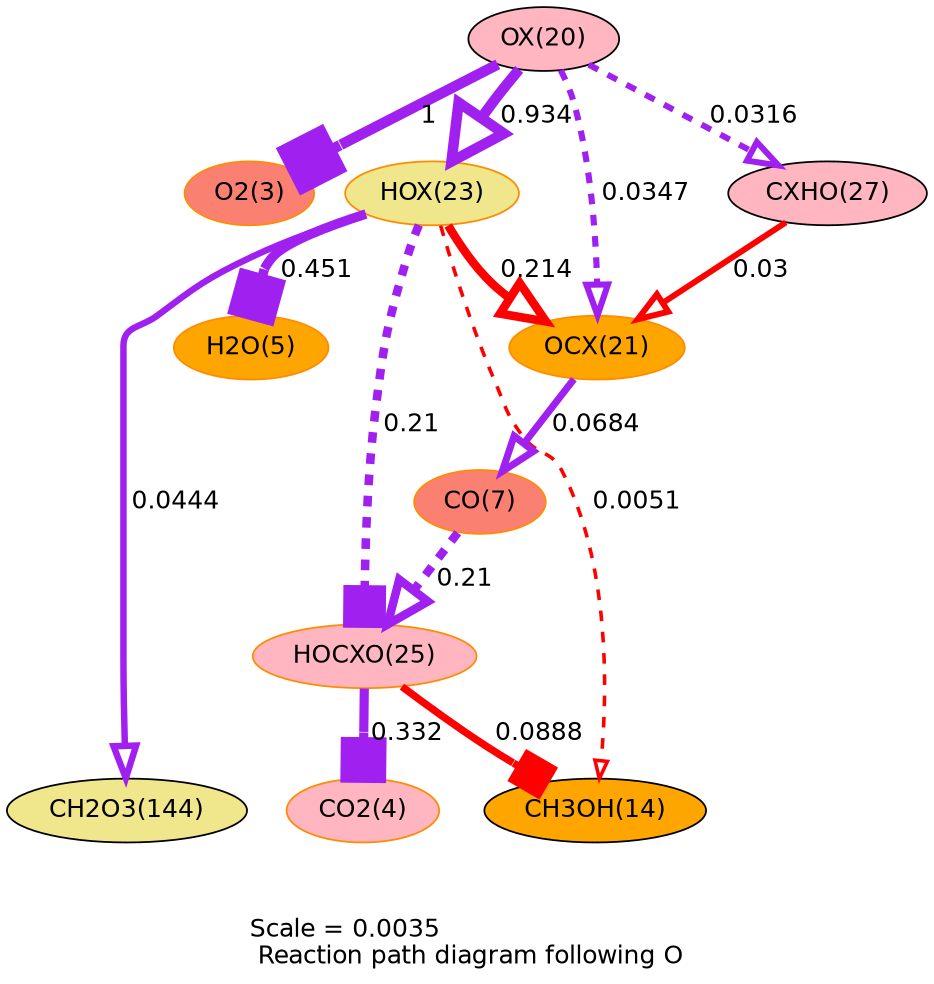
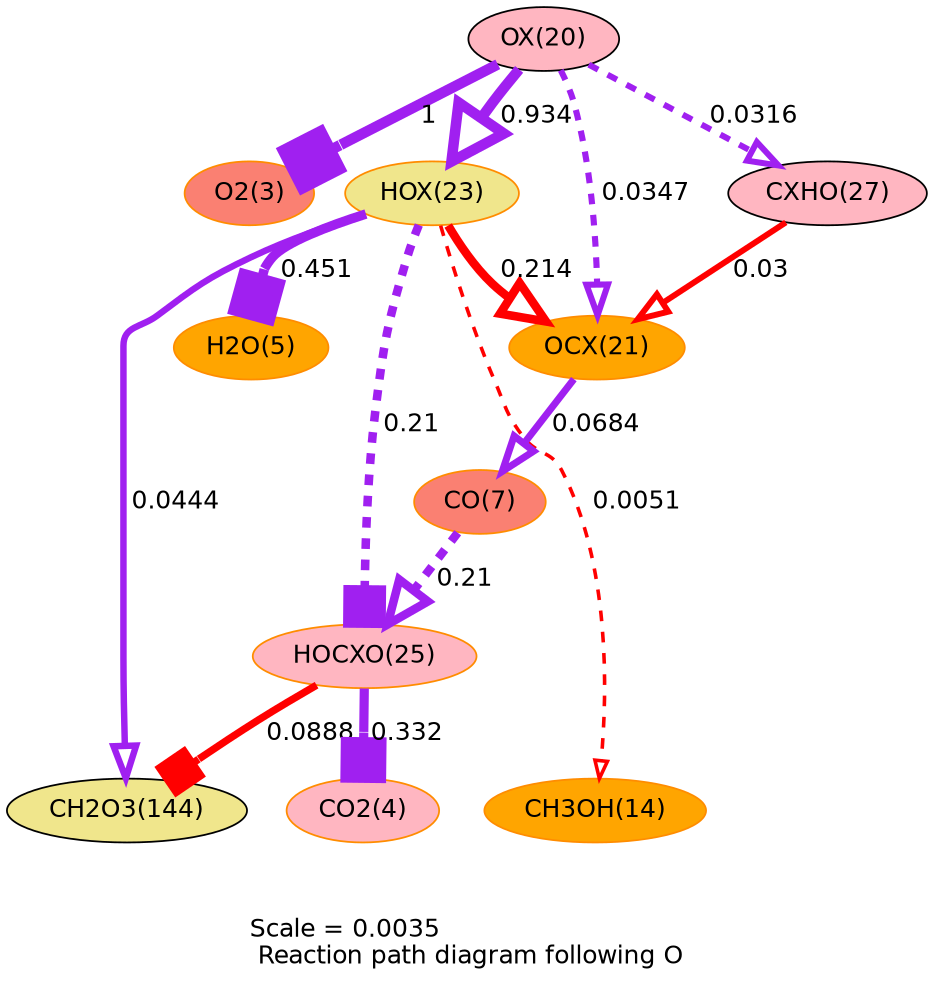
(457, 726) -> (257, 721)
(595, 811) -> (595, 811)
